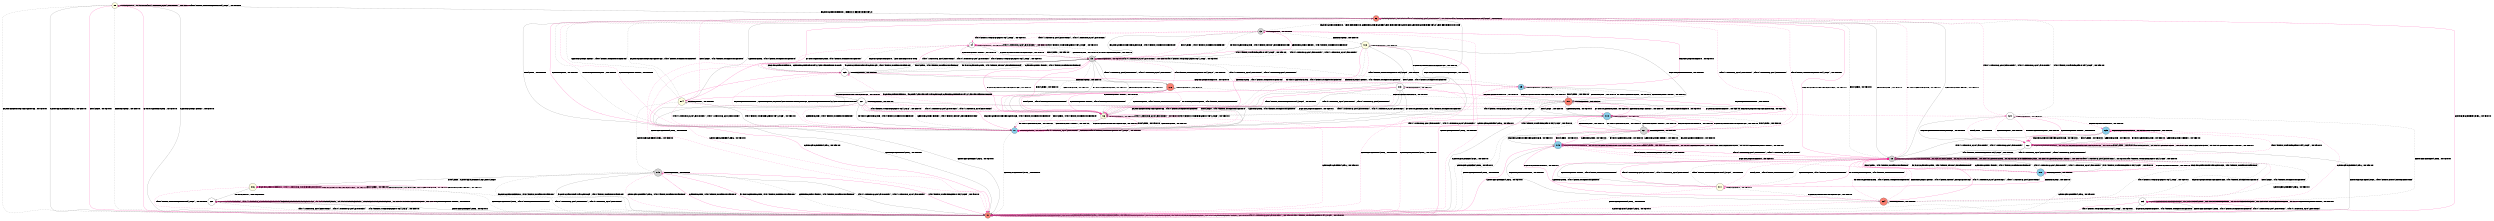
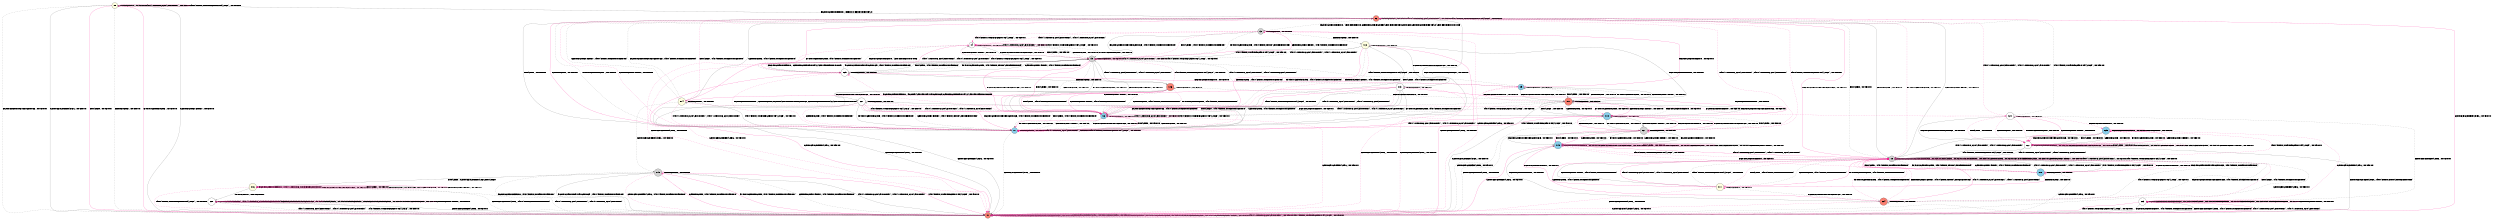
(1170, 87) -> (1170, 87)
(1104, 116) -> (1104, 116)
